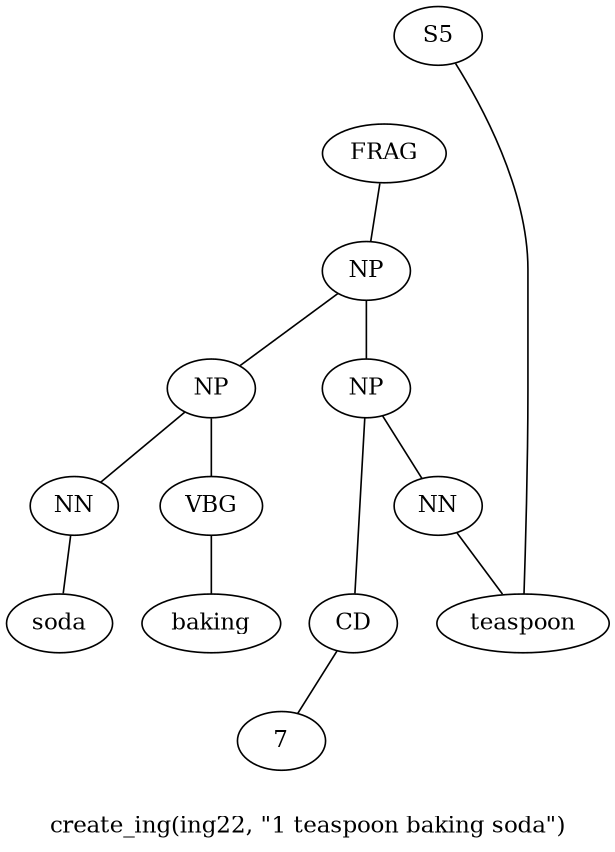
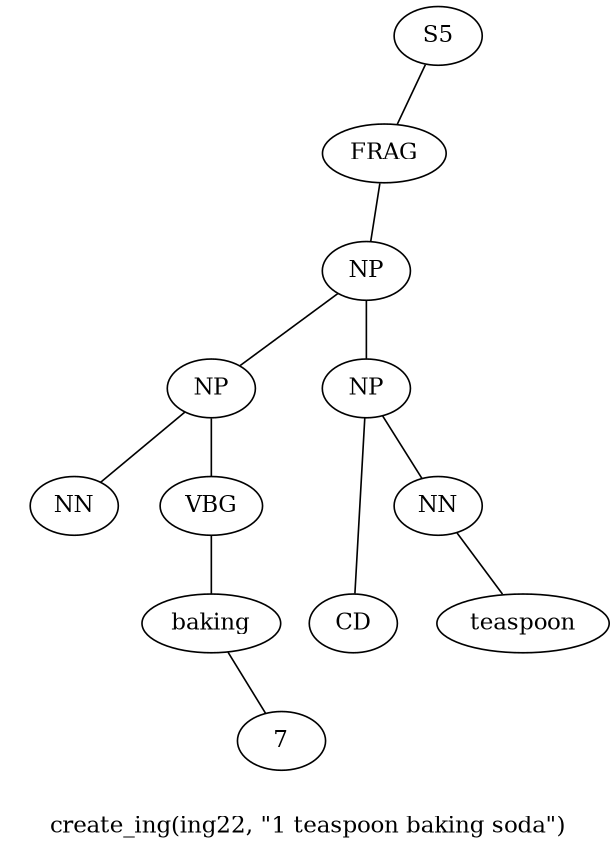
(528, 321) -> (411, 94)
(60, 623) -> none
(317, 682) -> (247, 683)
